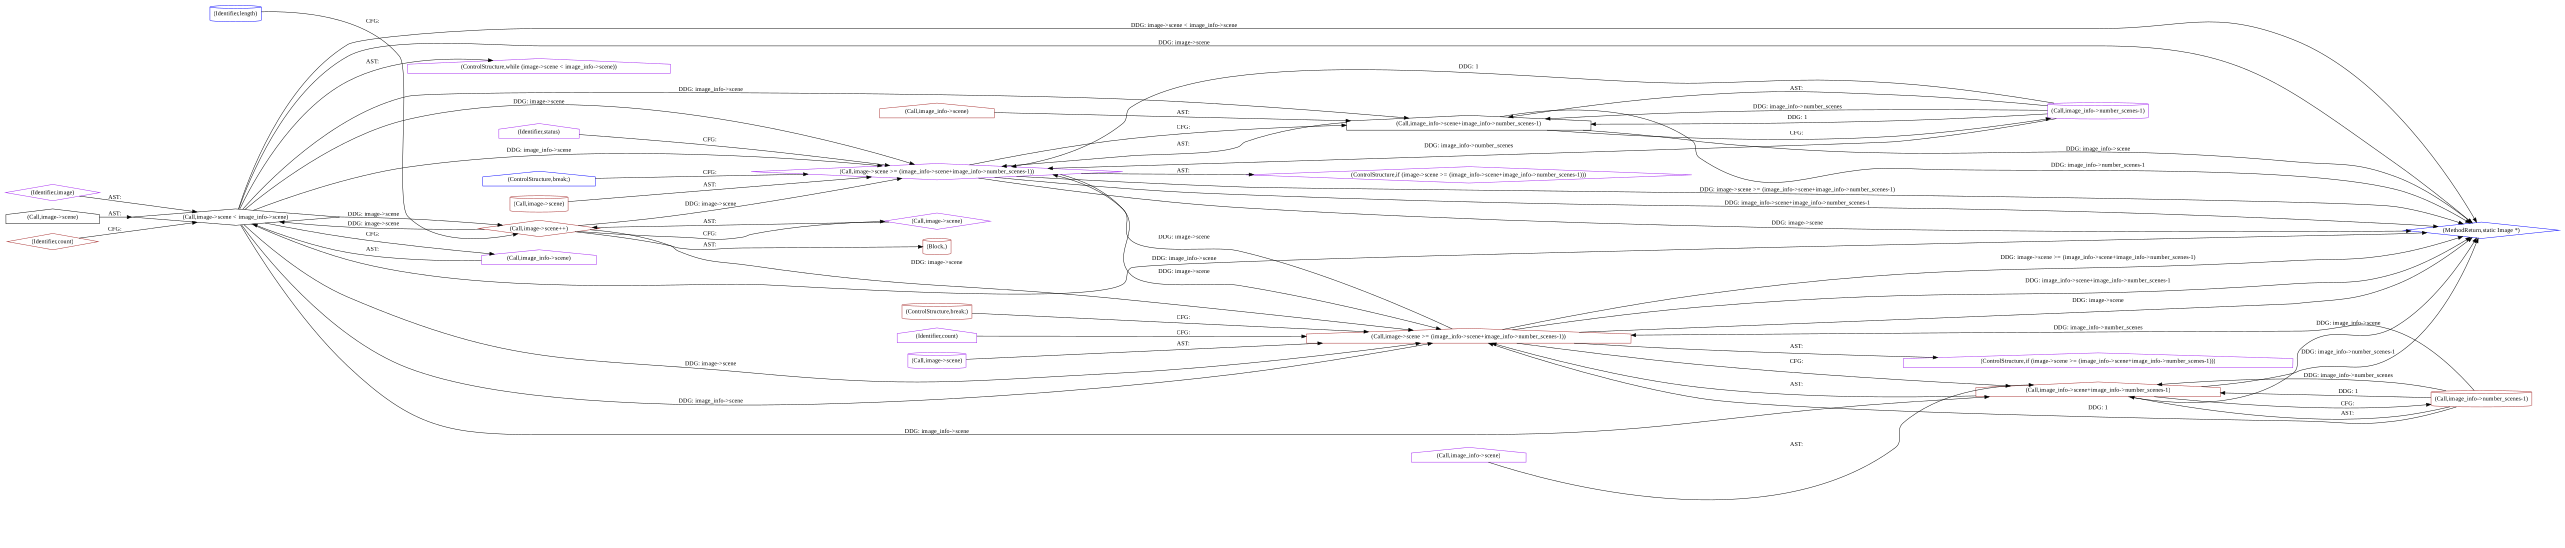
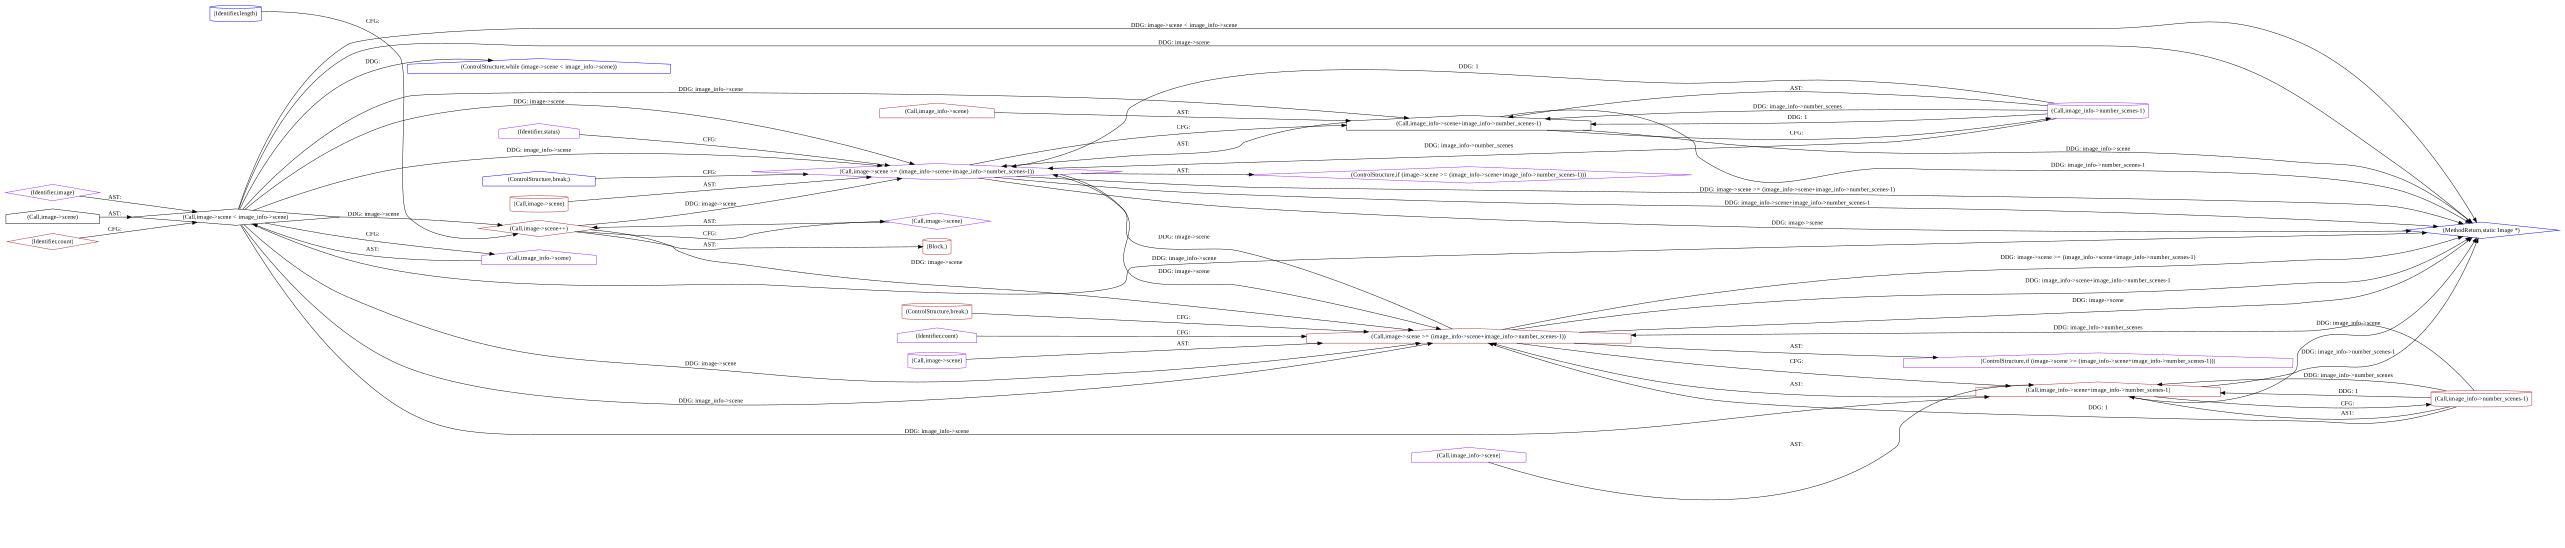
(374, 62) -> (374, 62)
(539, 67) -> (539, 67)
(384, 228) -> none
